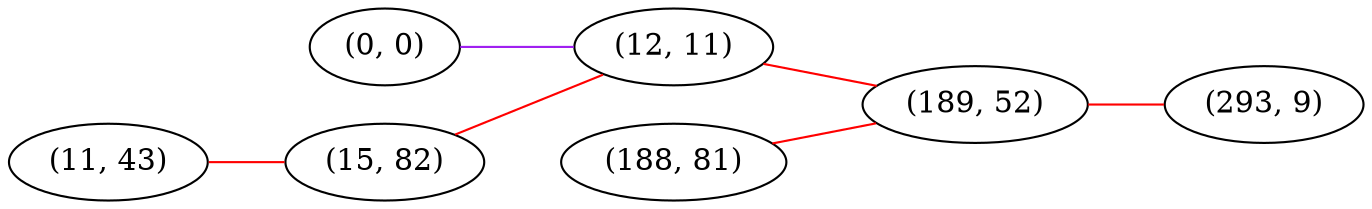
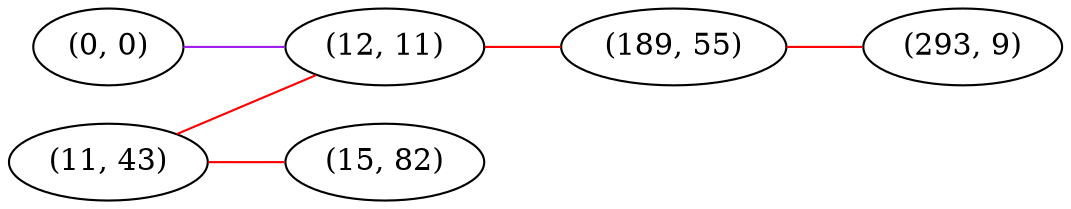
(529, 105) -> (246, 105)
(975, 105) -> (674, 47)
(674, 162) -> none
